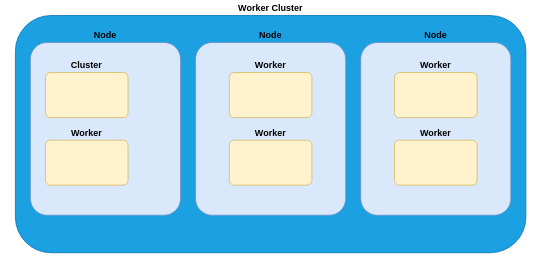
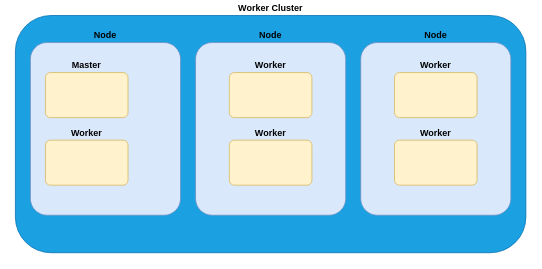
(87, 65) -> (87, 65)
